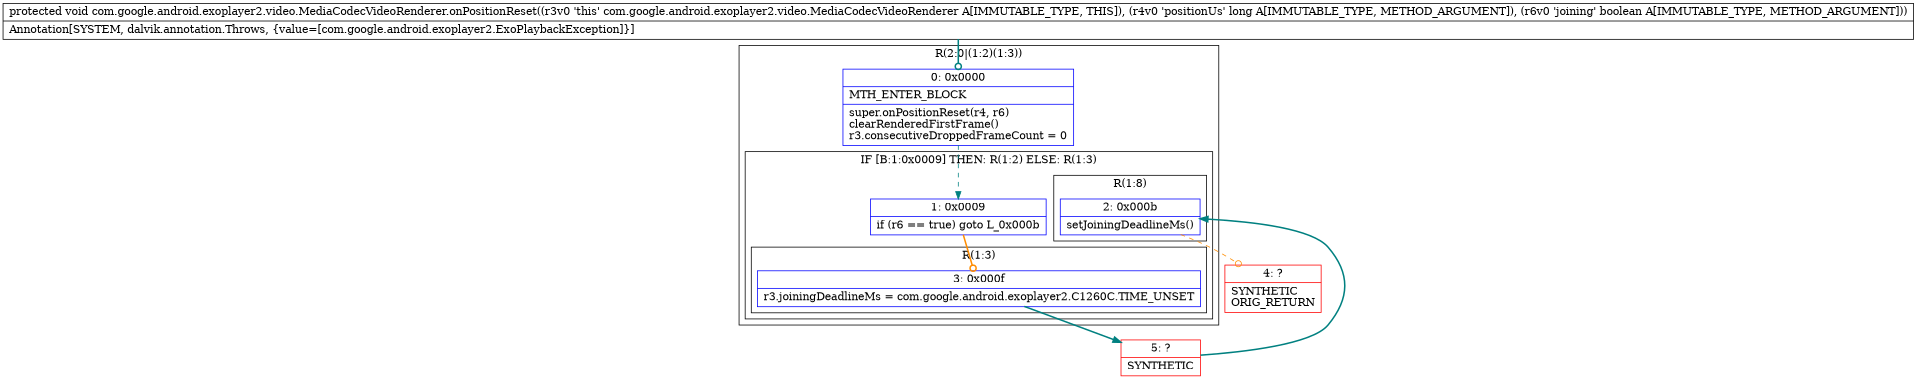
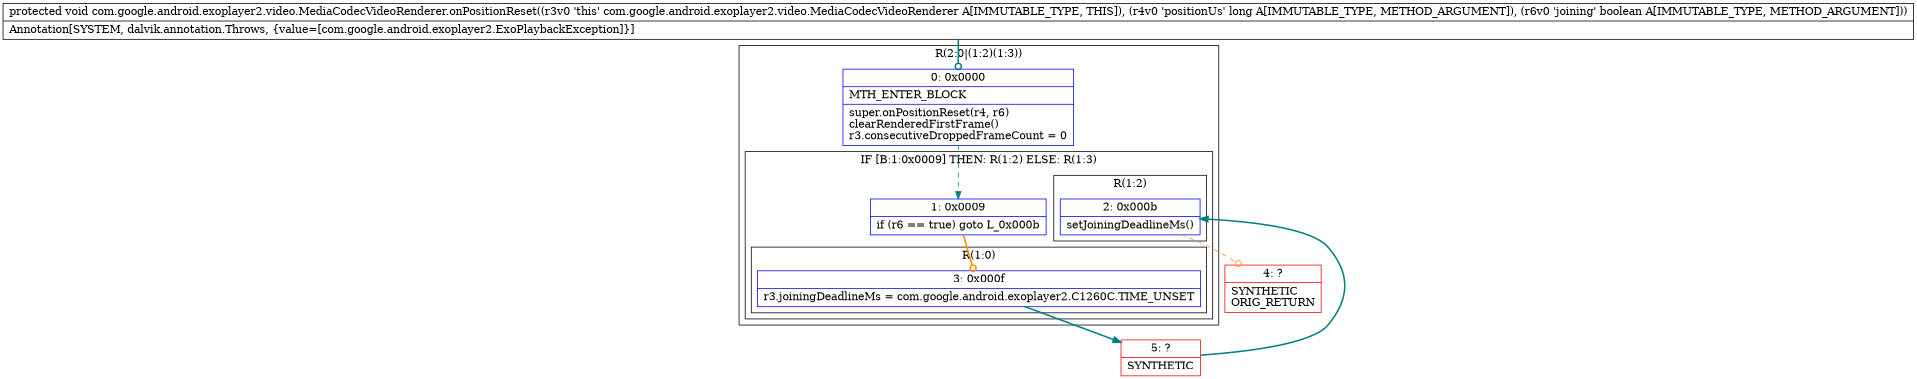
(1130, 184) -> (1130, 184)
(979, 256) -> (979, 256)
